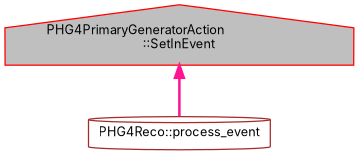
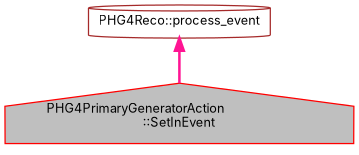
(179, 97) -> (179, 67)
